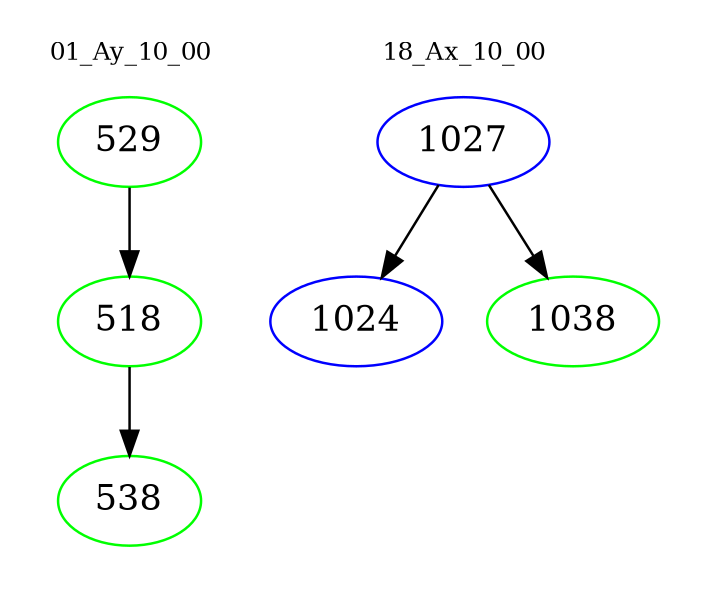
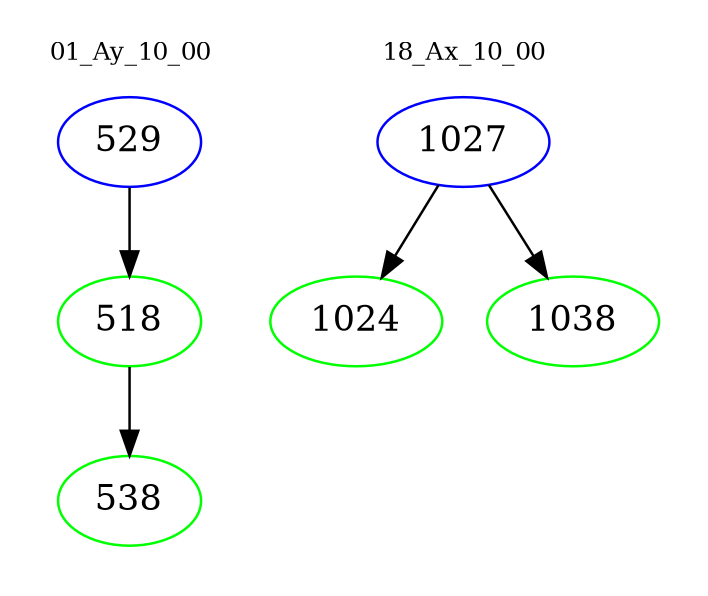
(130, 142) -> (130, 142)
(356, 321) -> (356, 321)
